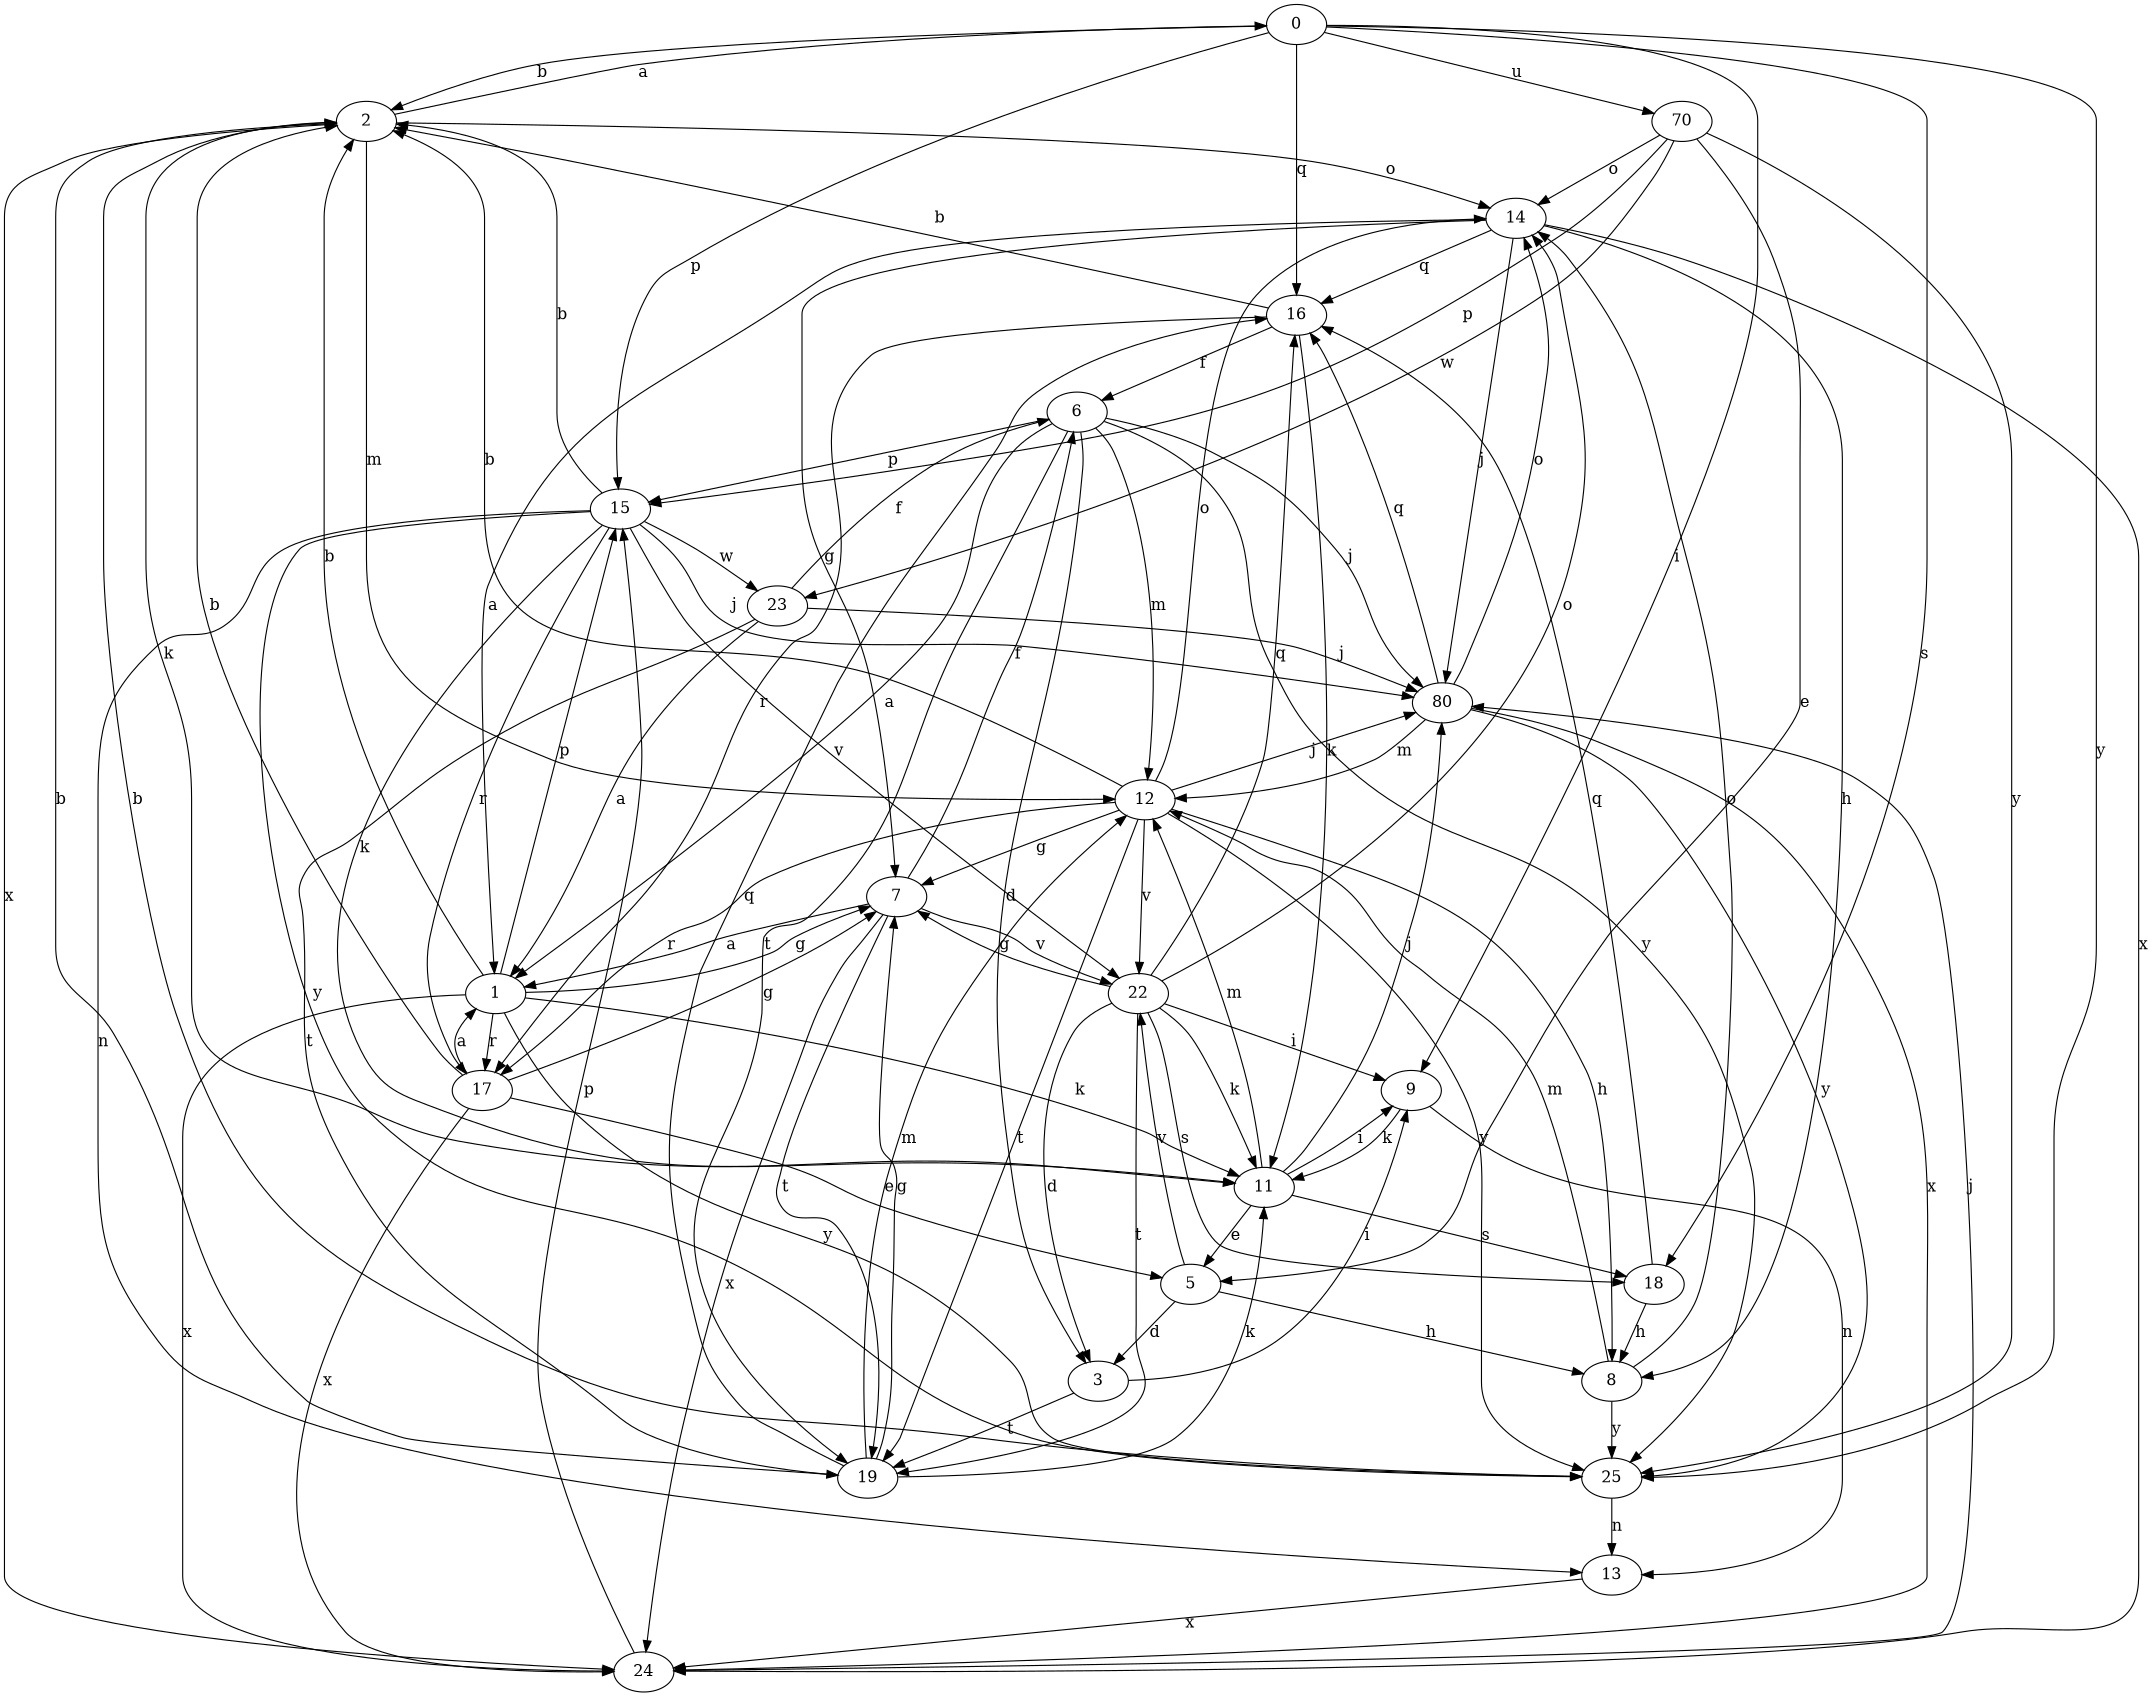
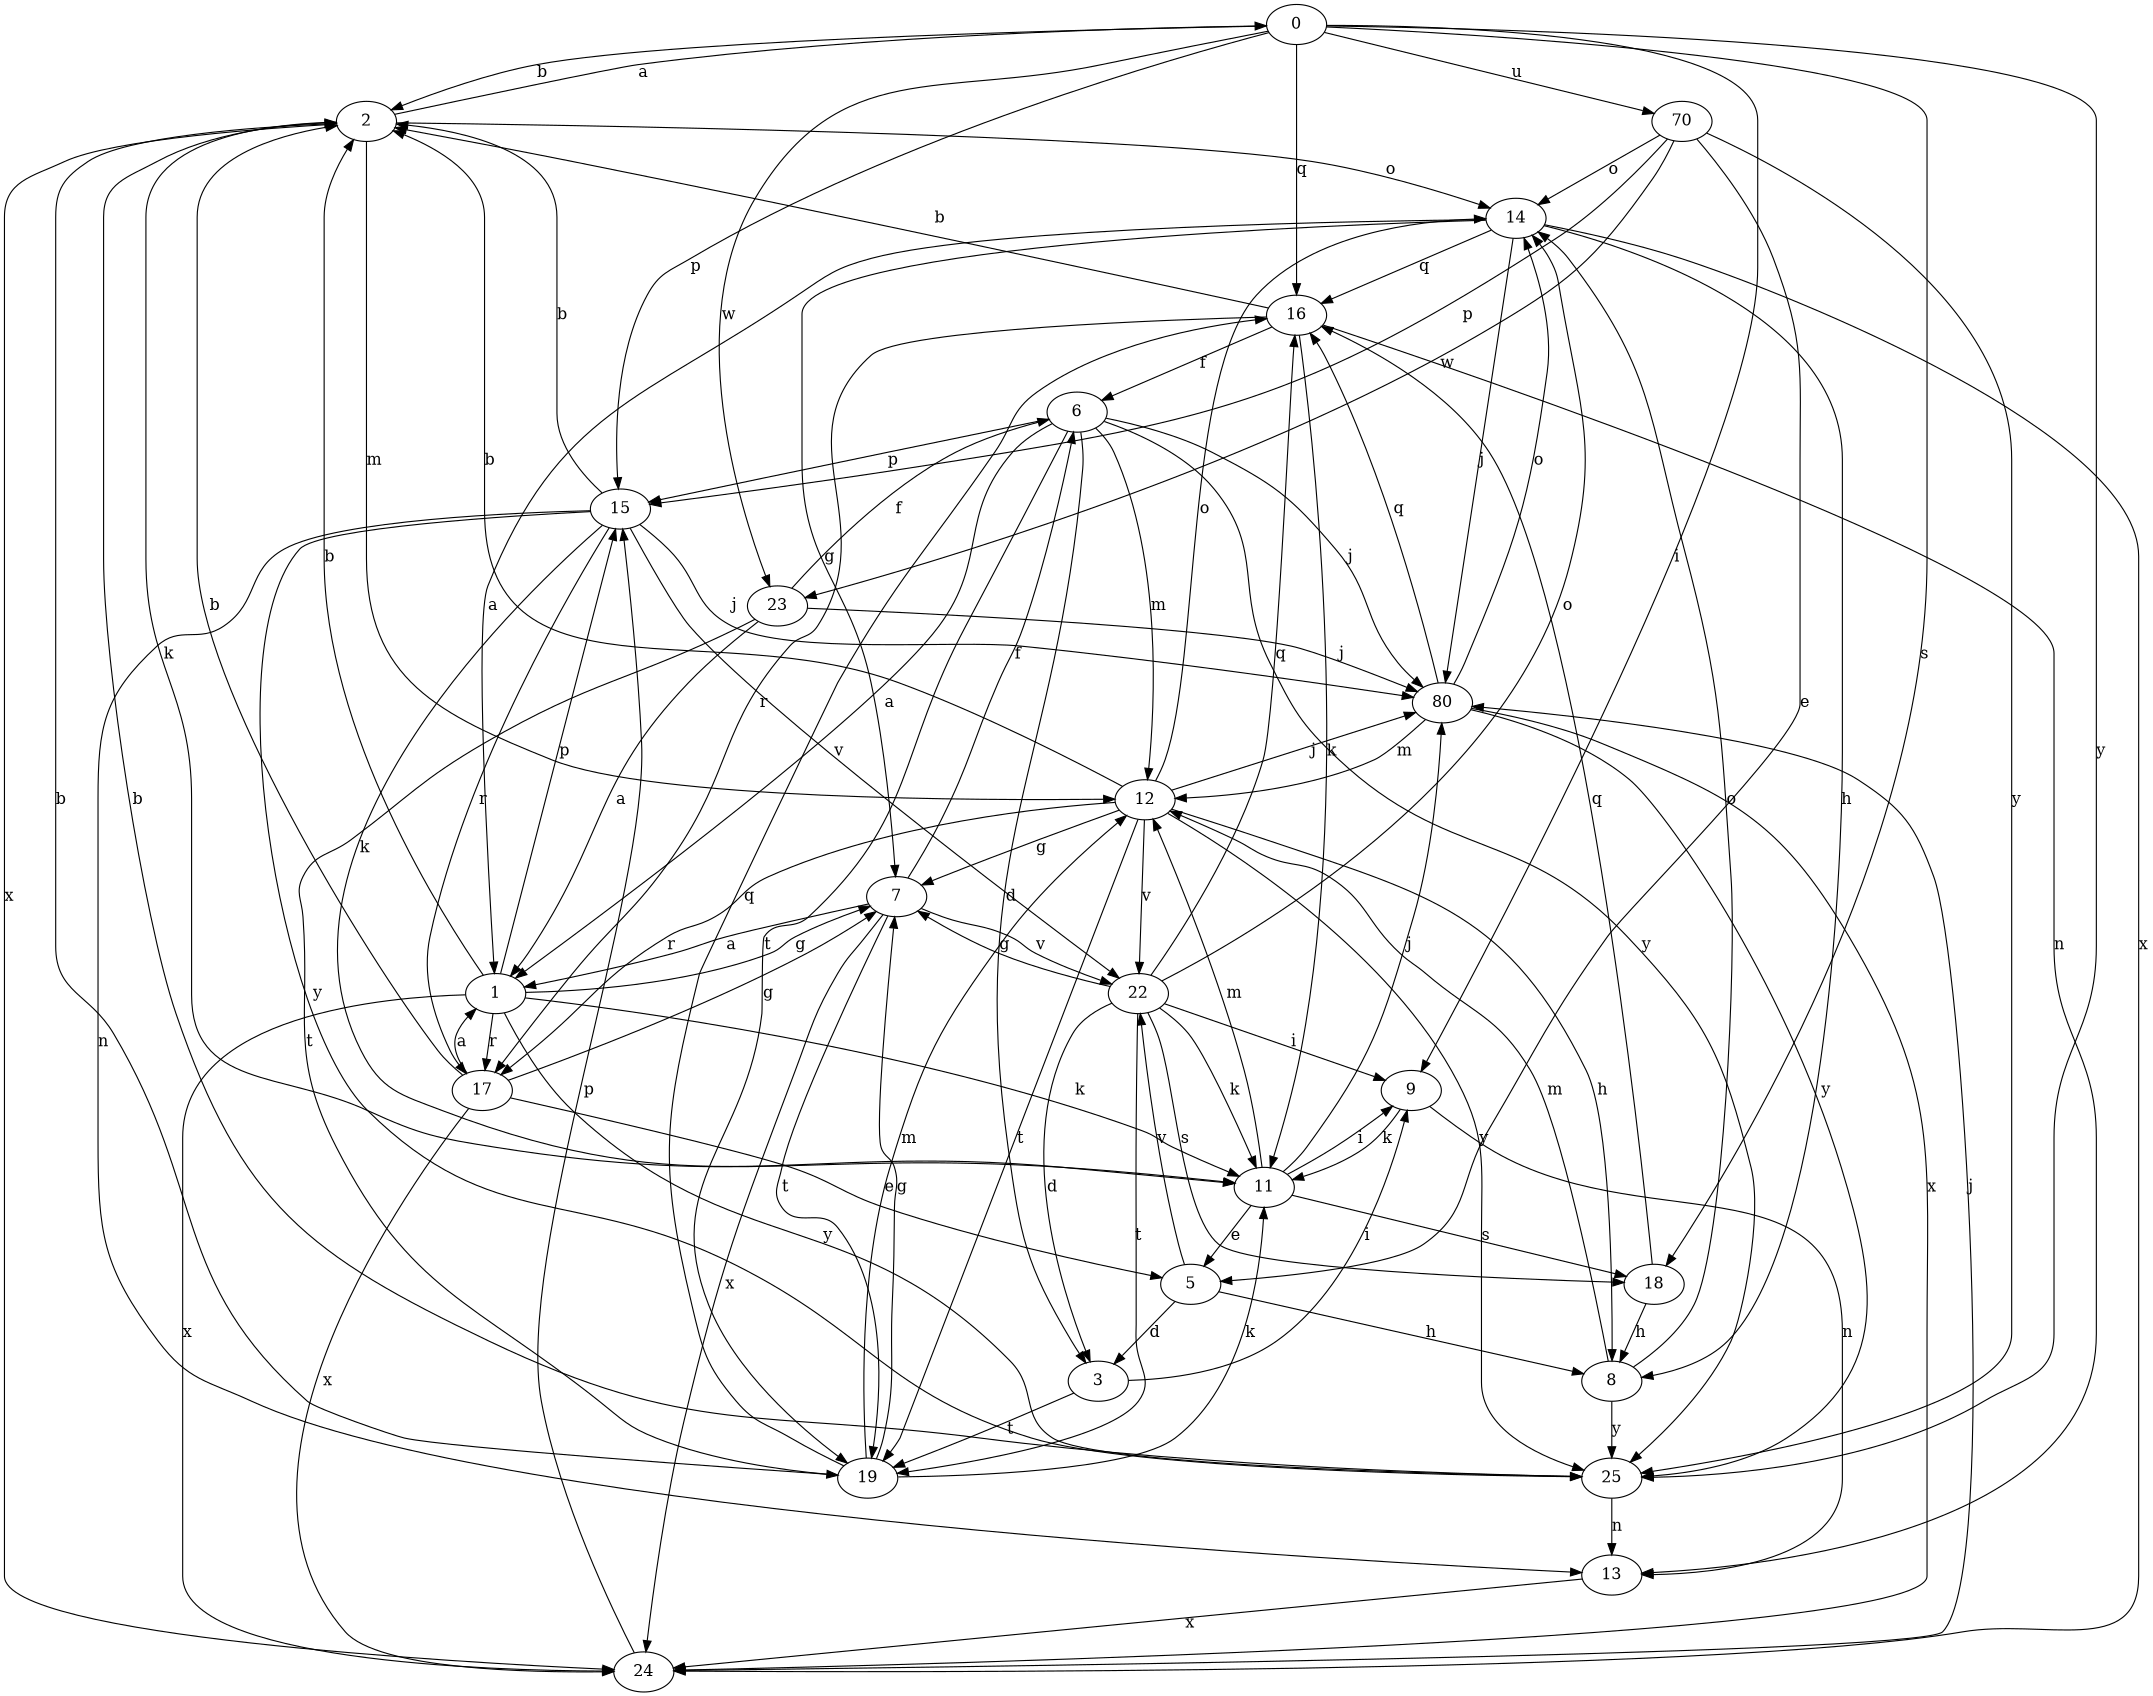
(698, 550) -> (828, 119)
none -> (2054, 866)
